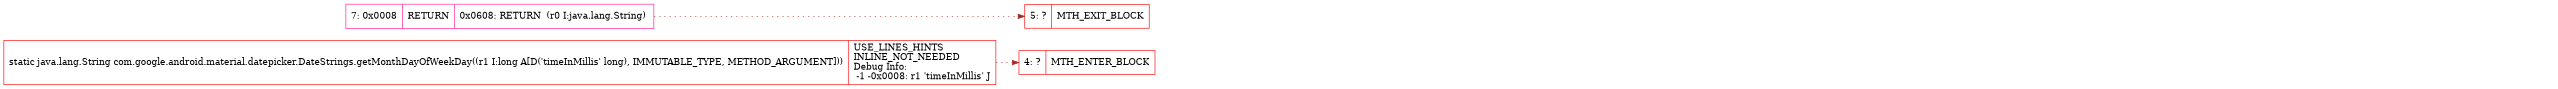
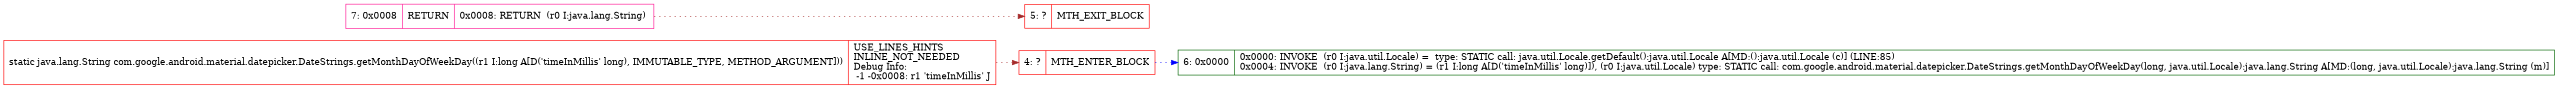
(554, 16) -> (554, 16)
none -> (1866, 63)
